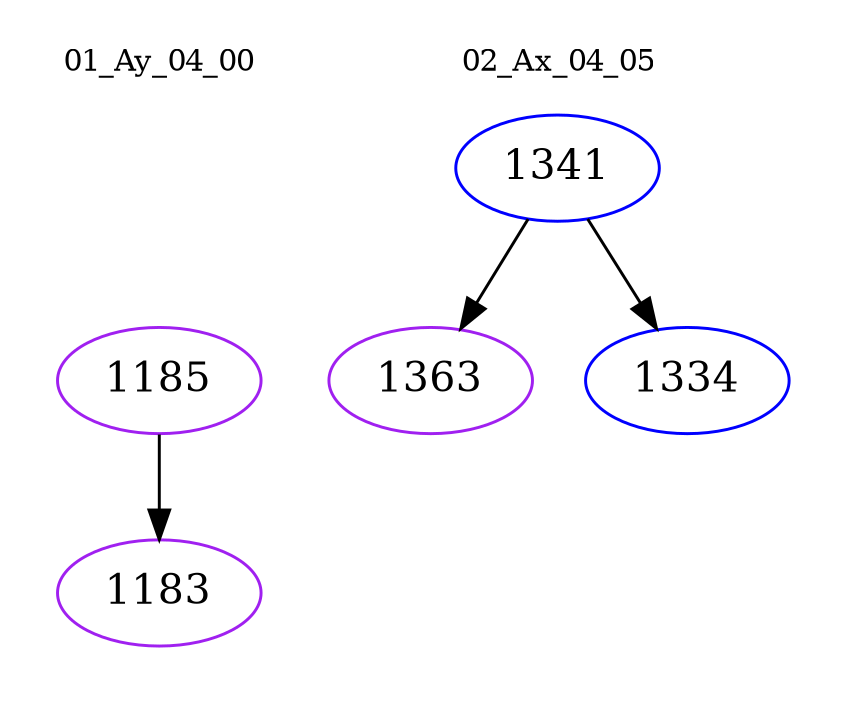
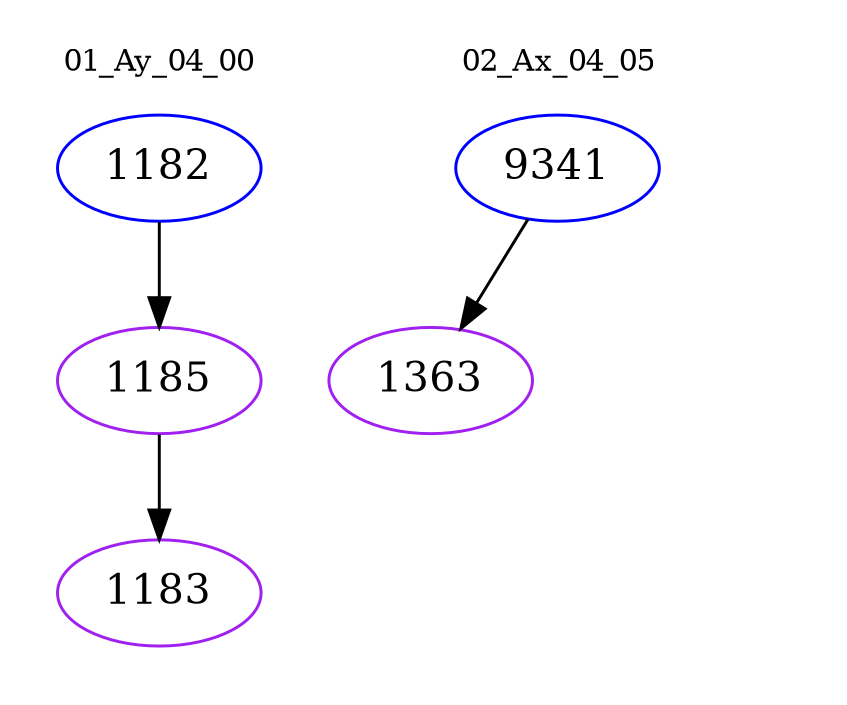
none -> (159, 168)
(558, 168) -> (558, 168)
(687, 381) -> none
